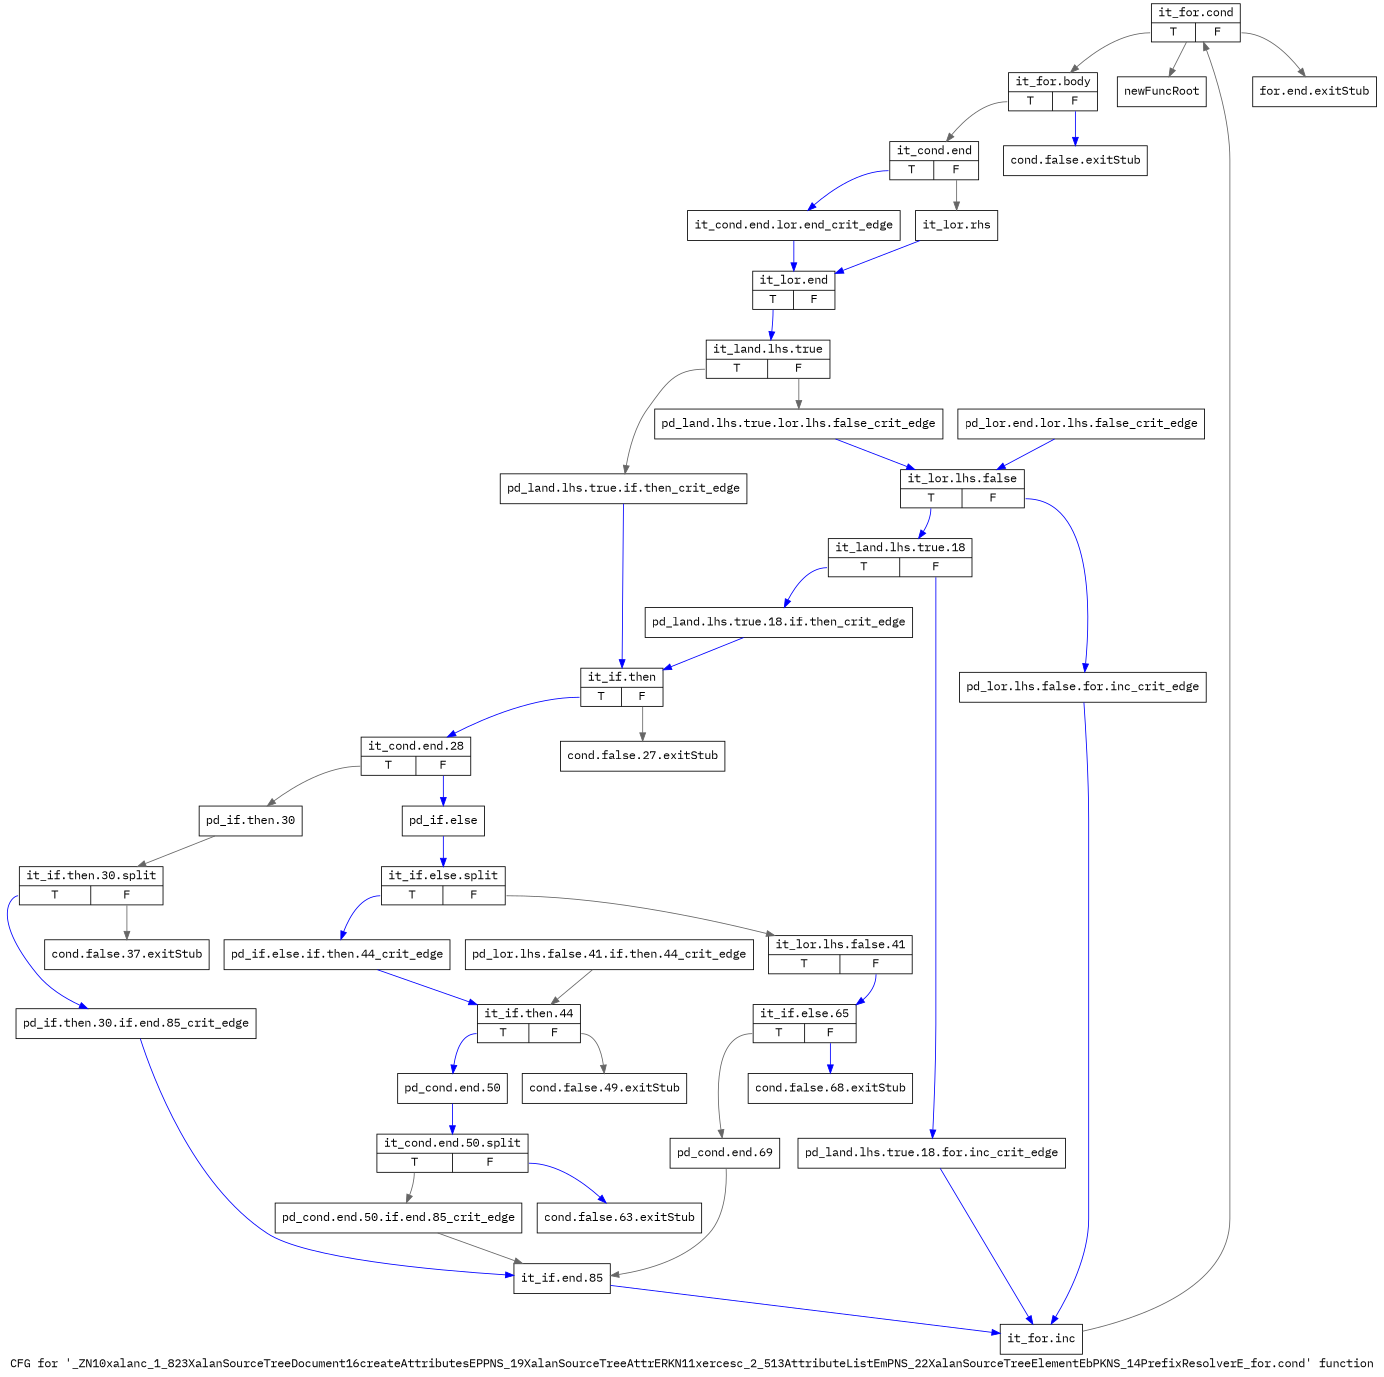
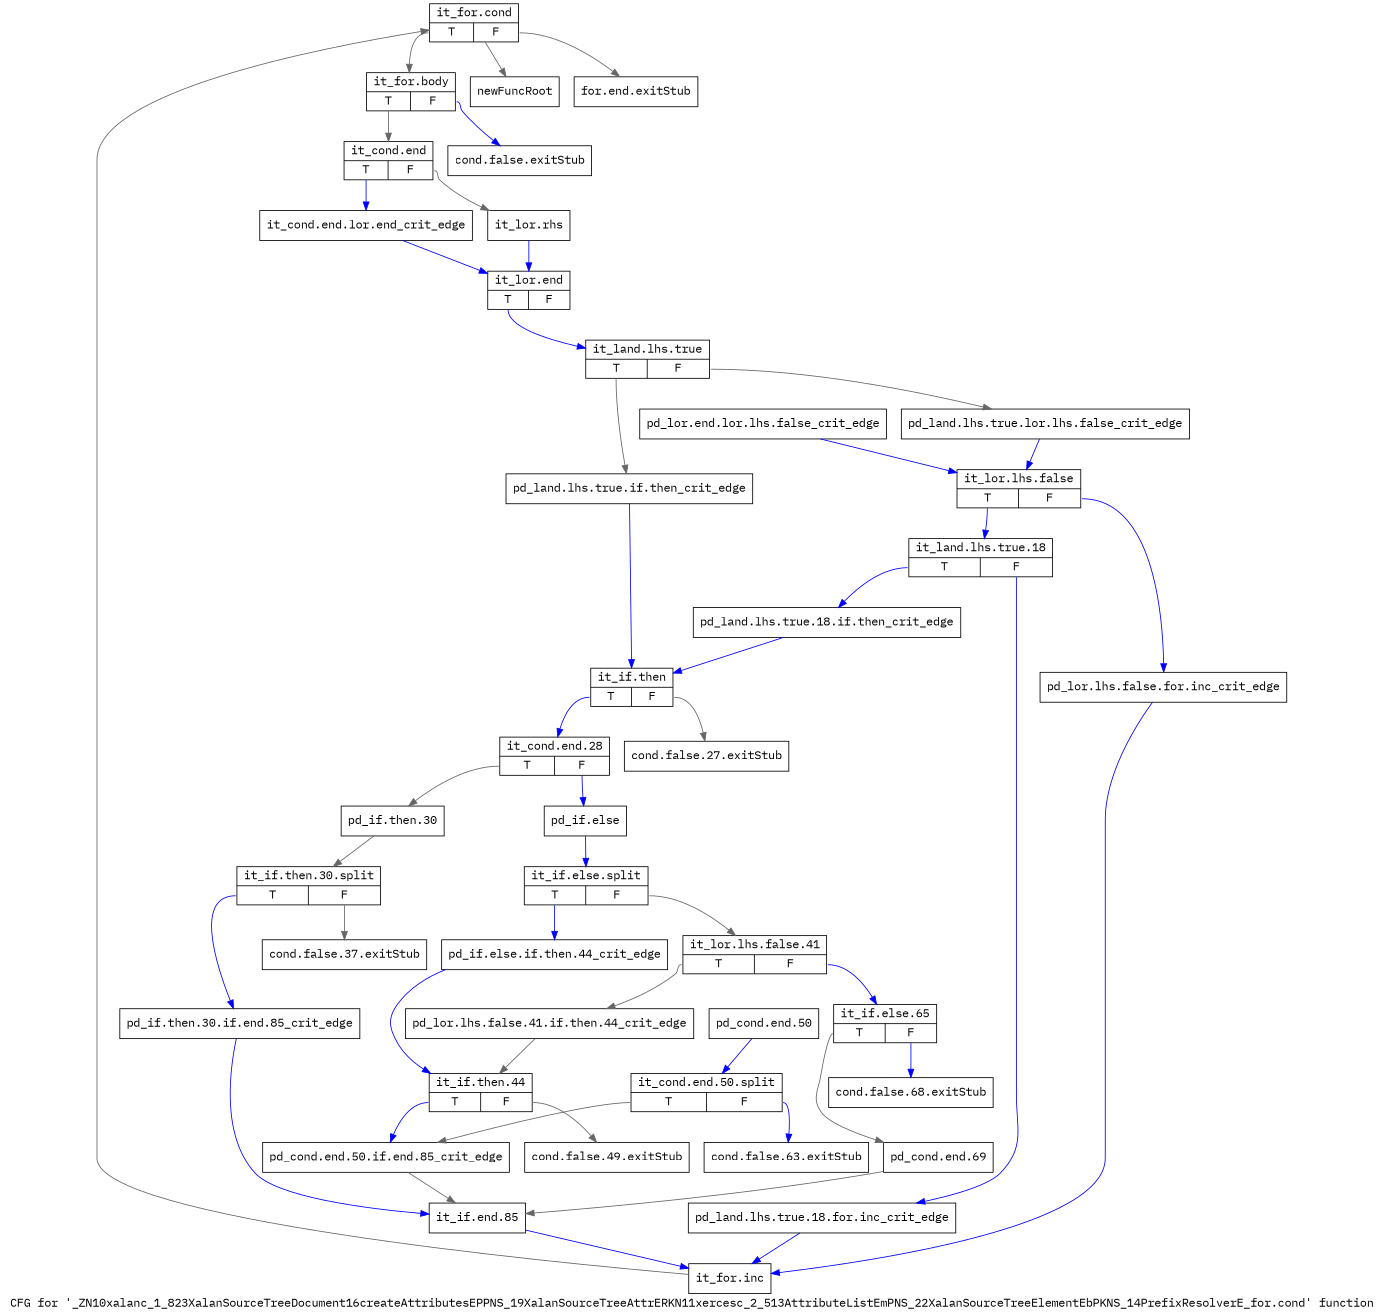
none -> (652, 989)
(460, 1045) -> (407, 1113)
